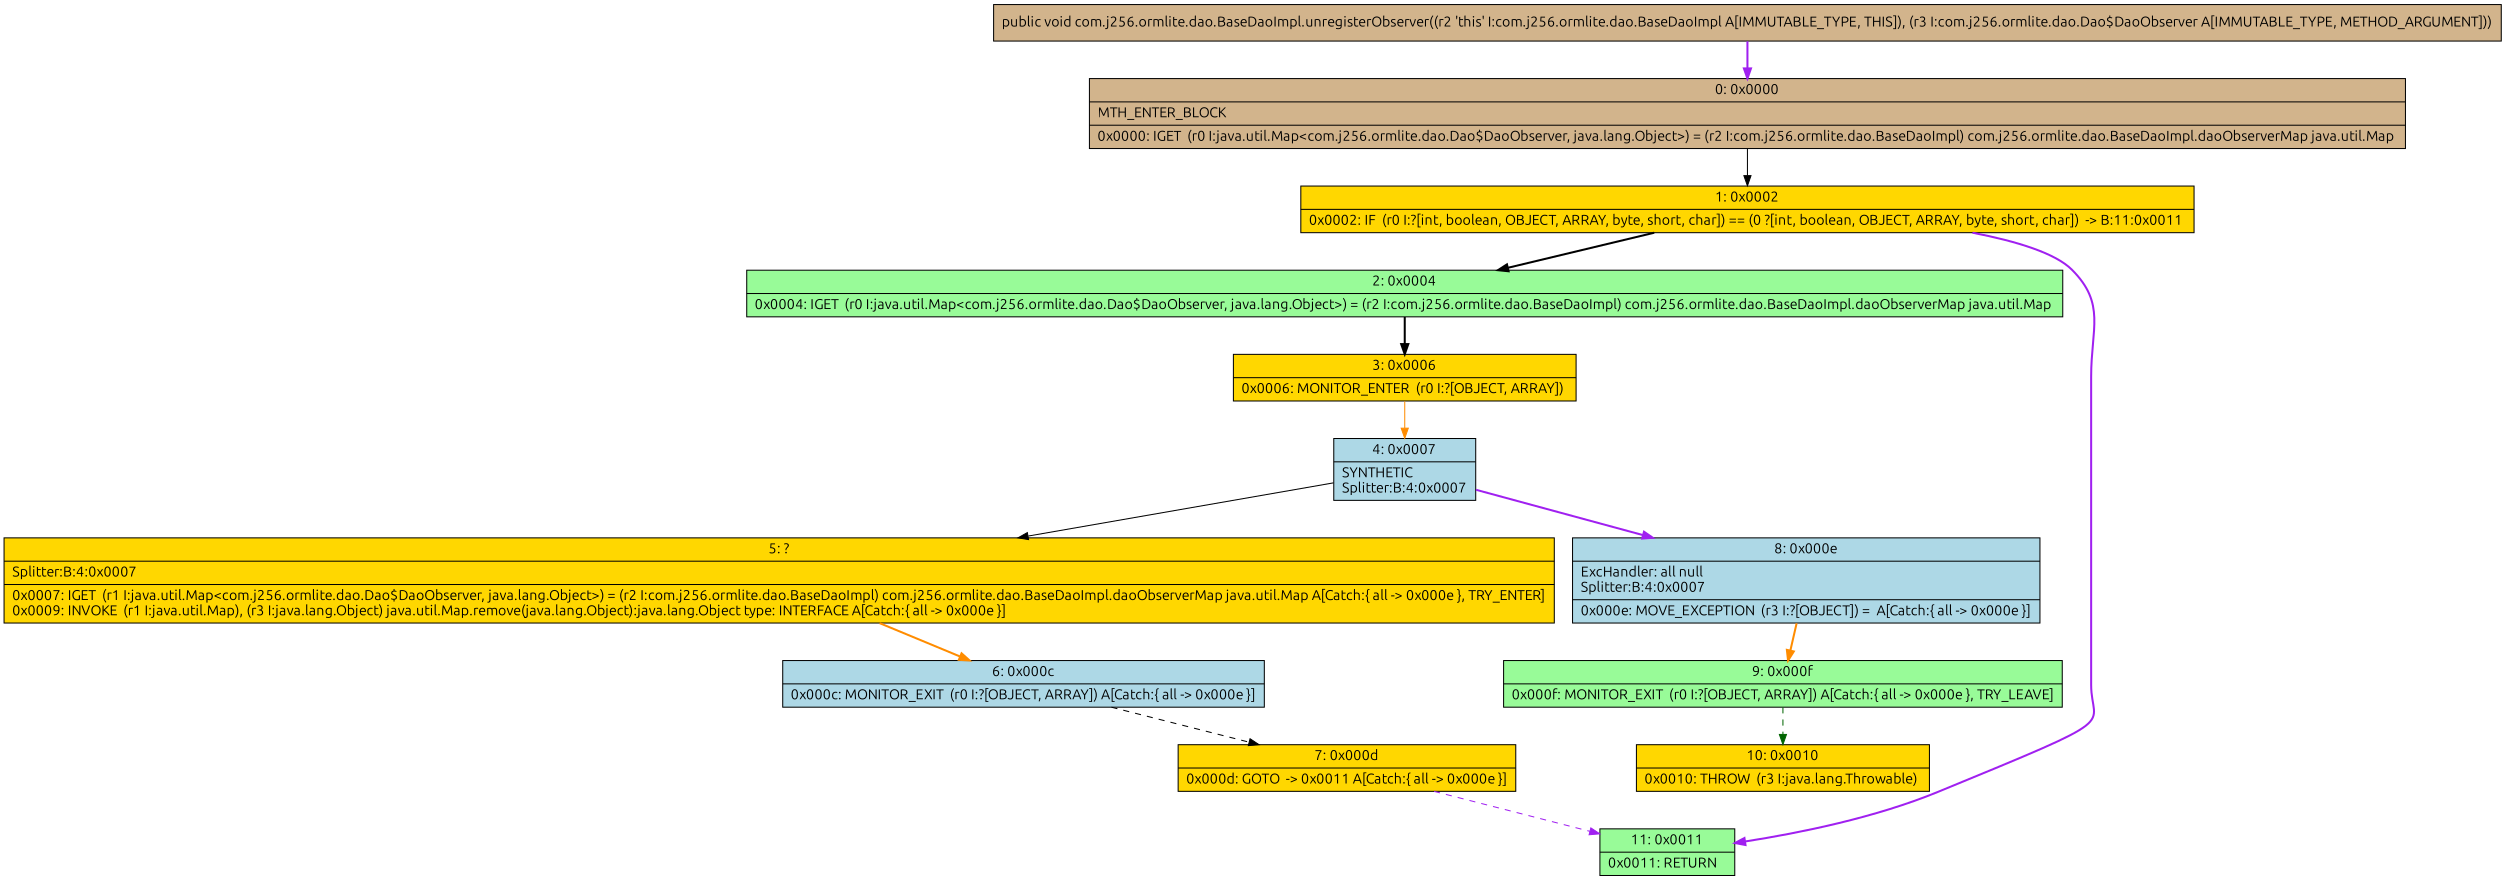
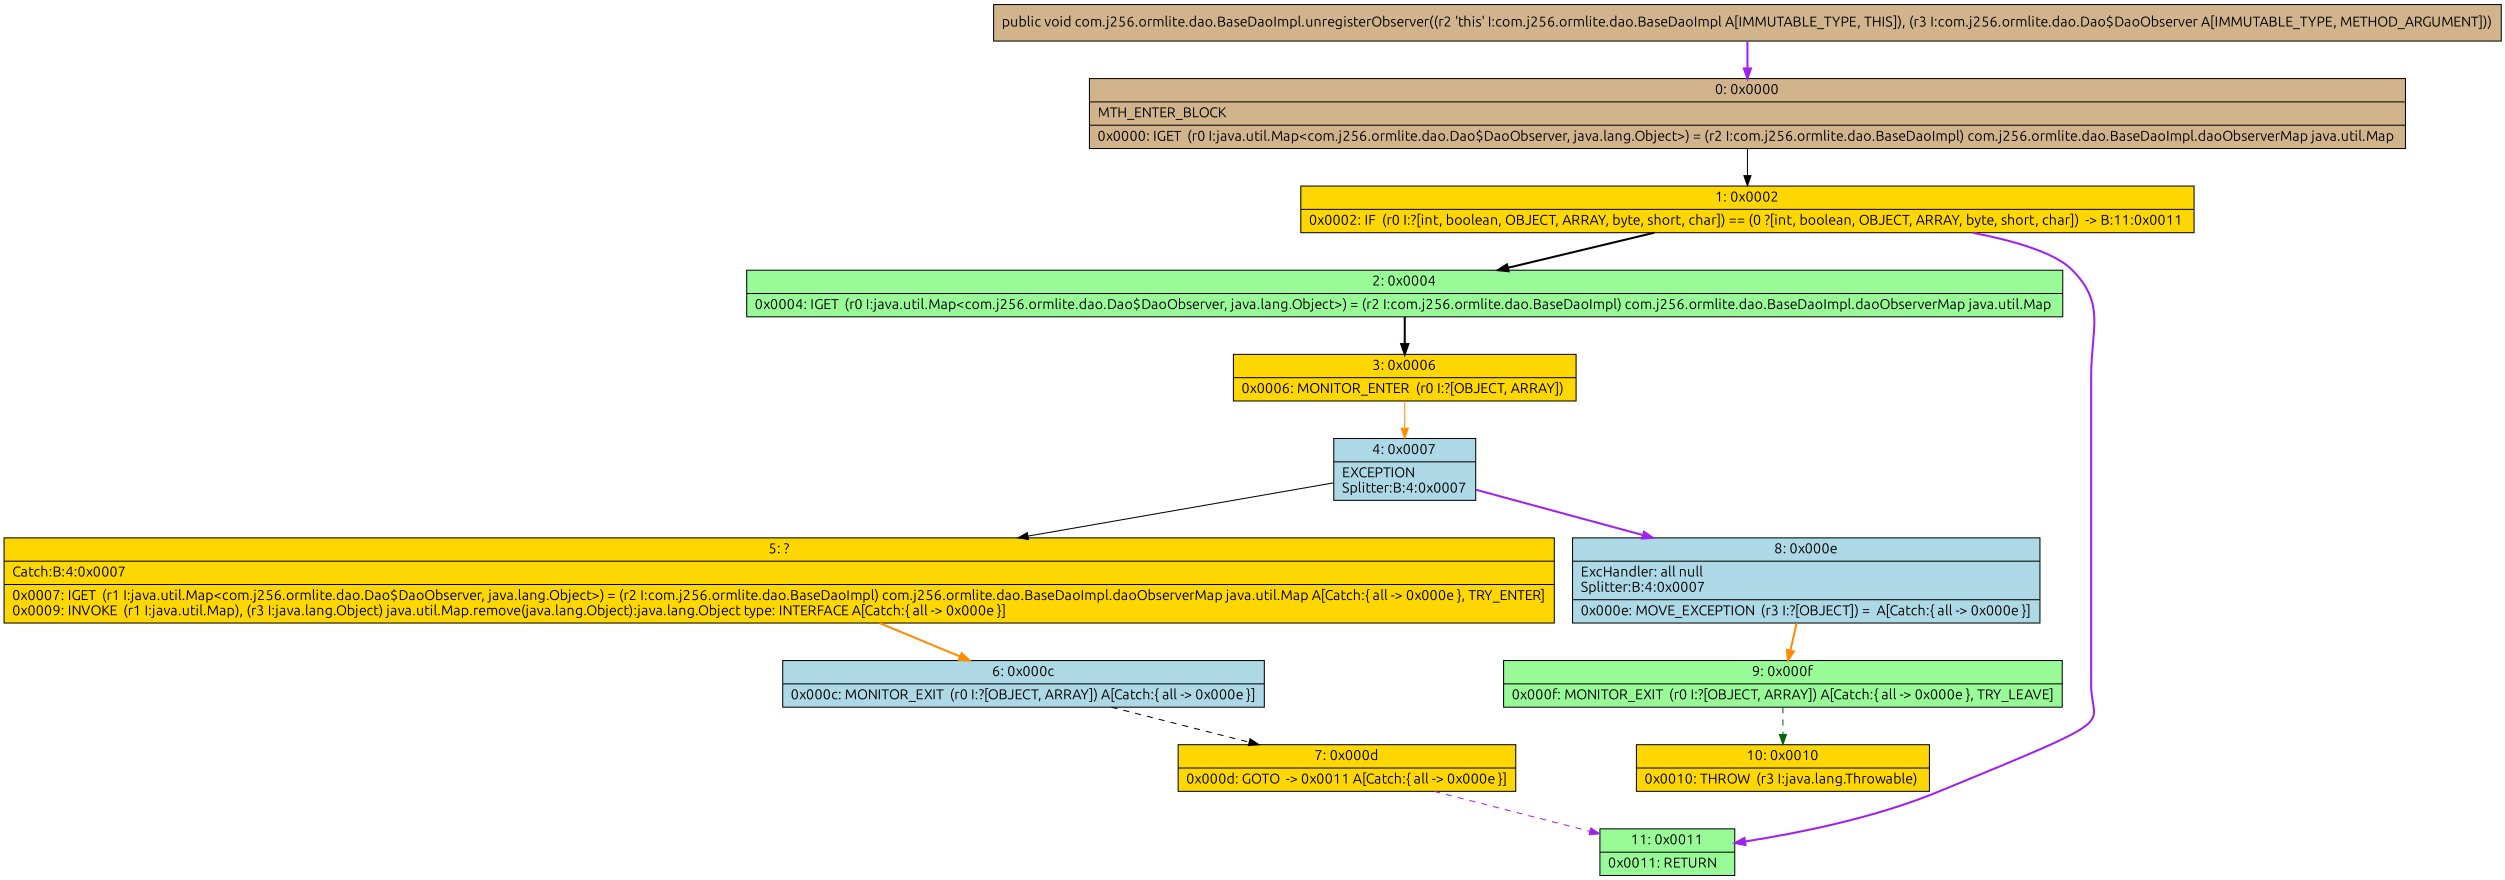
(1377, 473) -> (1379, 473)
(75, 572) -> (69, 572)
